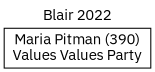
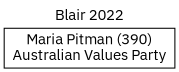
(77, 48) -> (90, 48)
